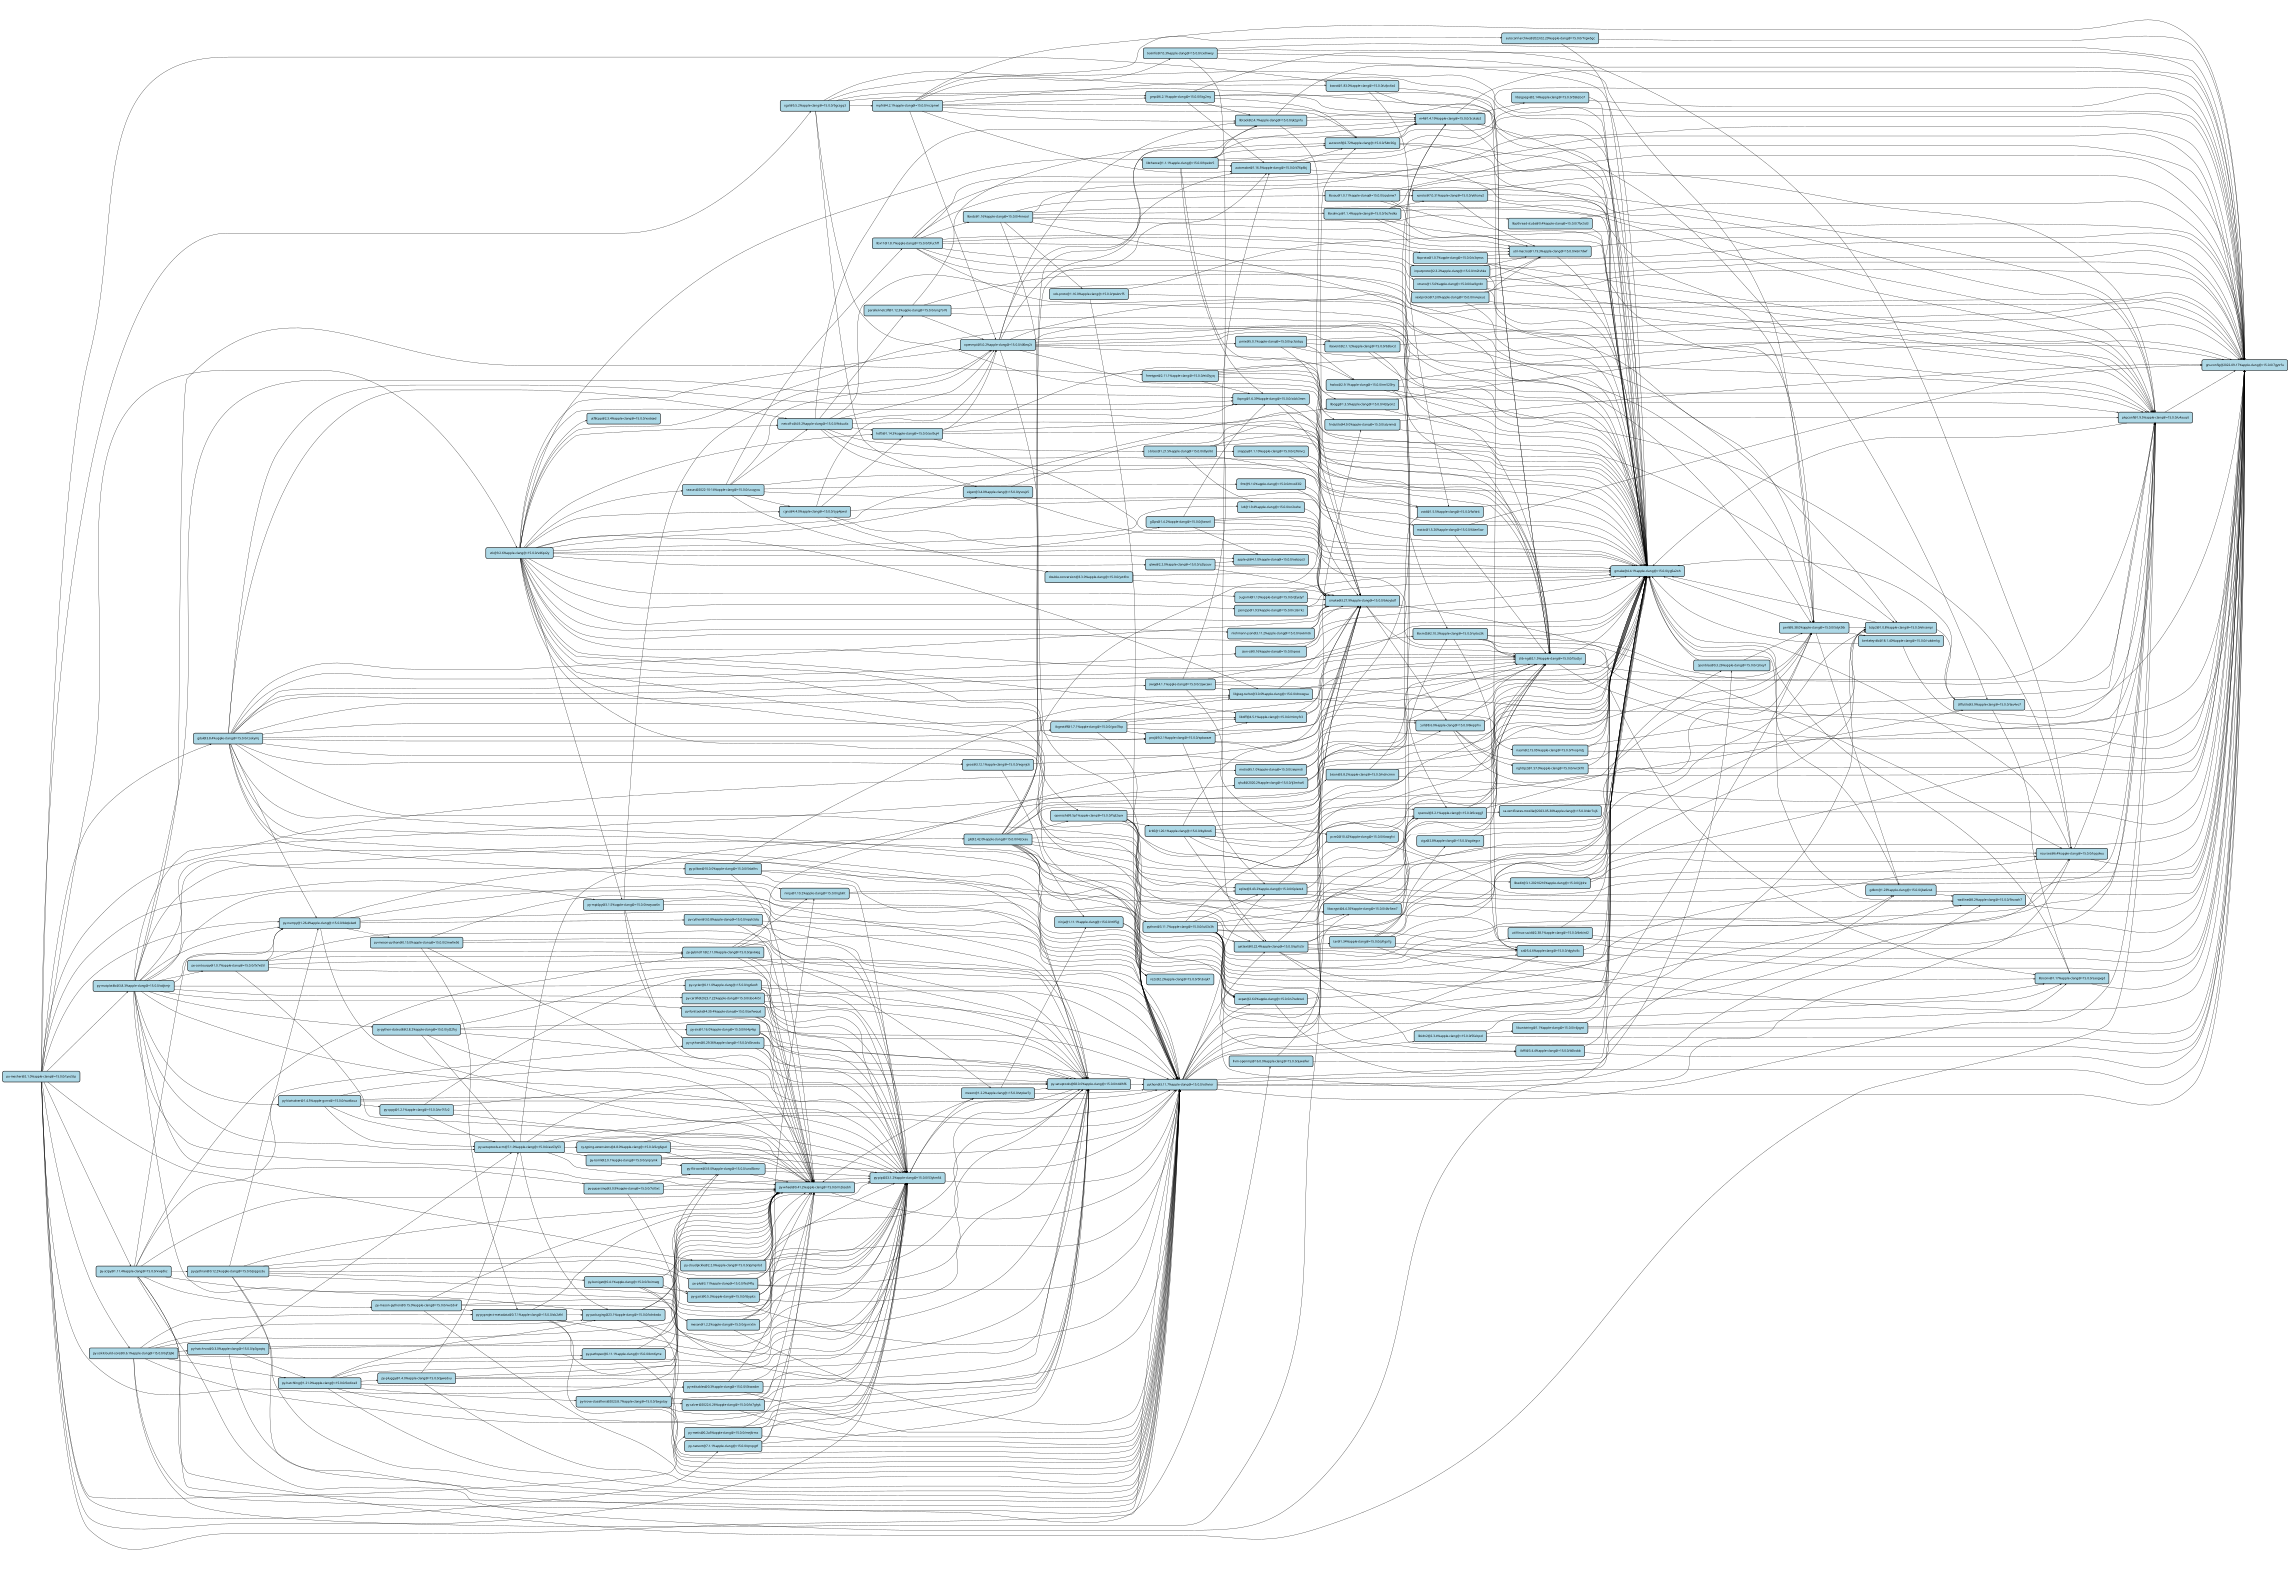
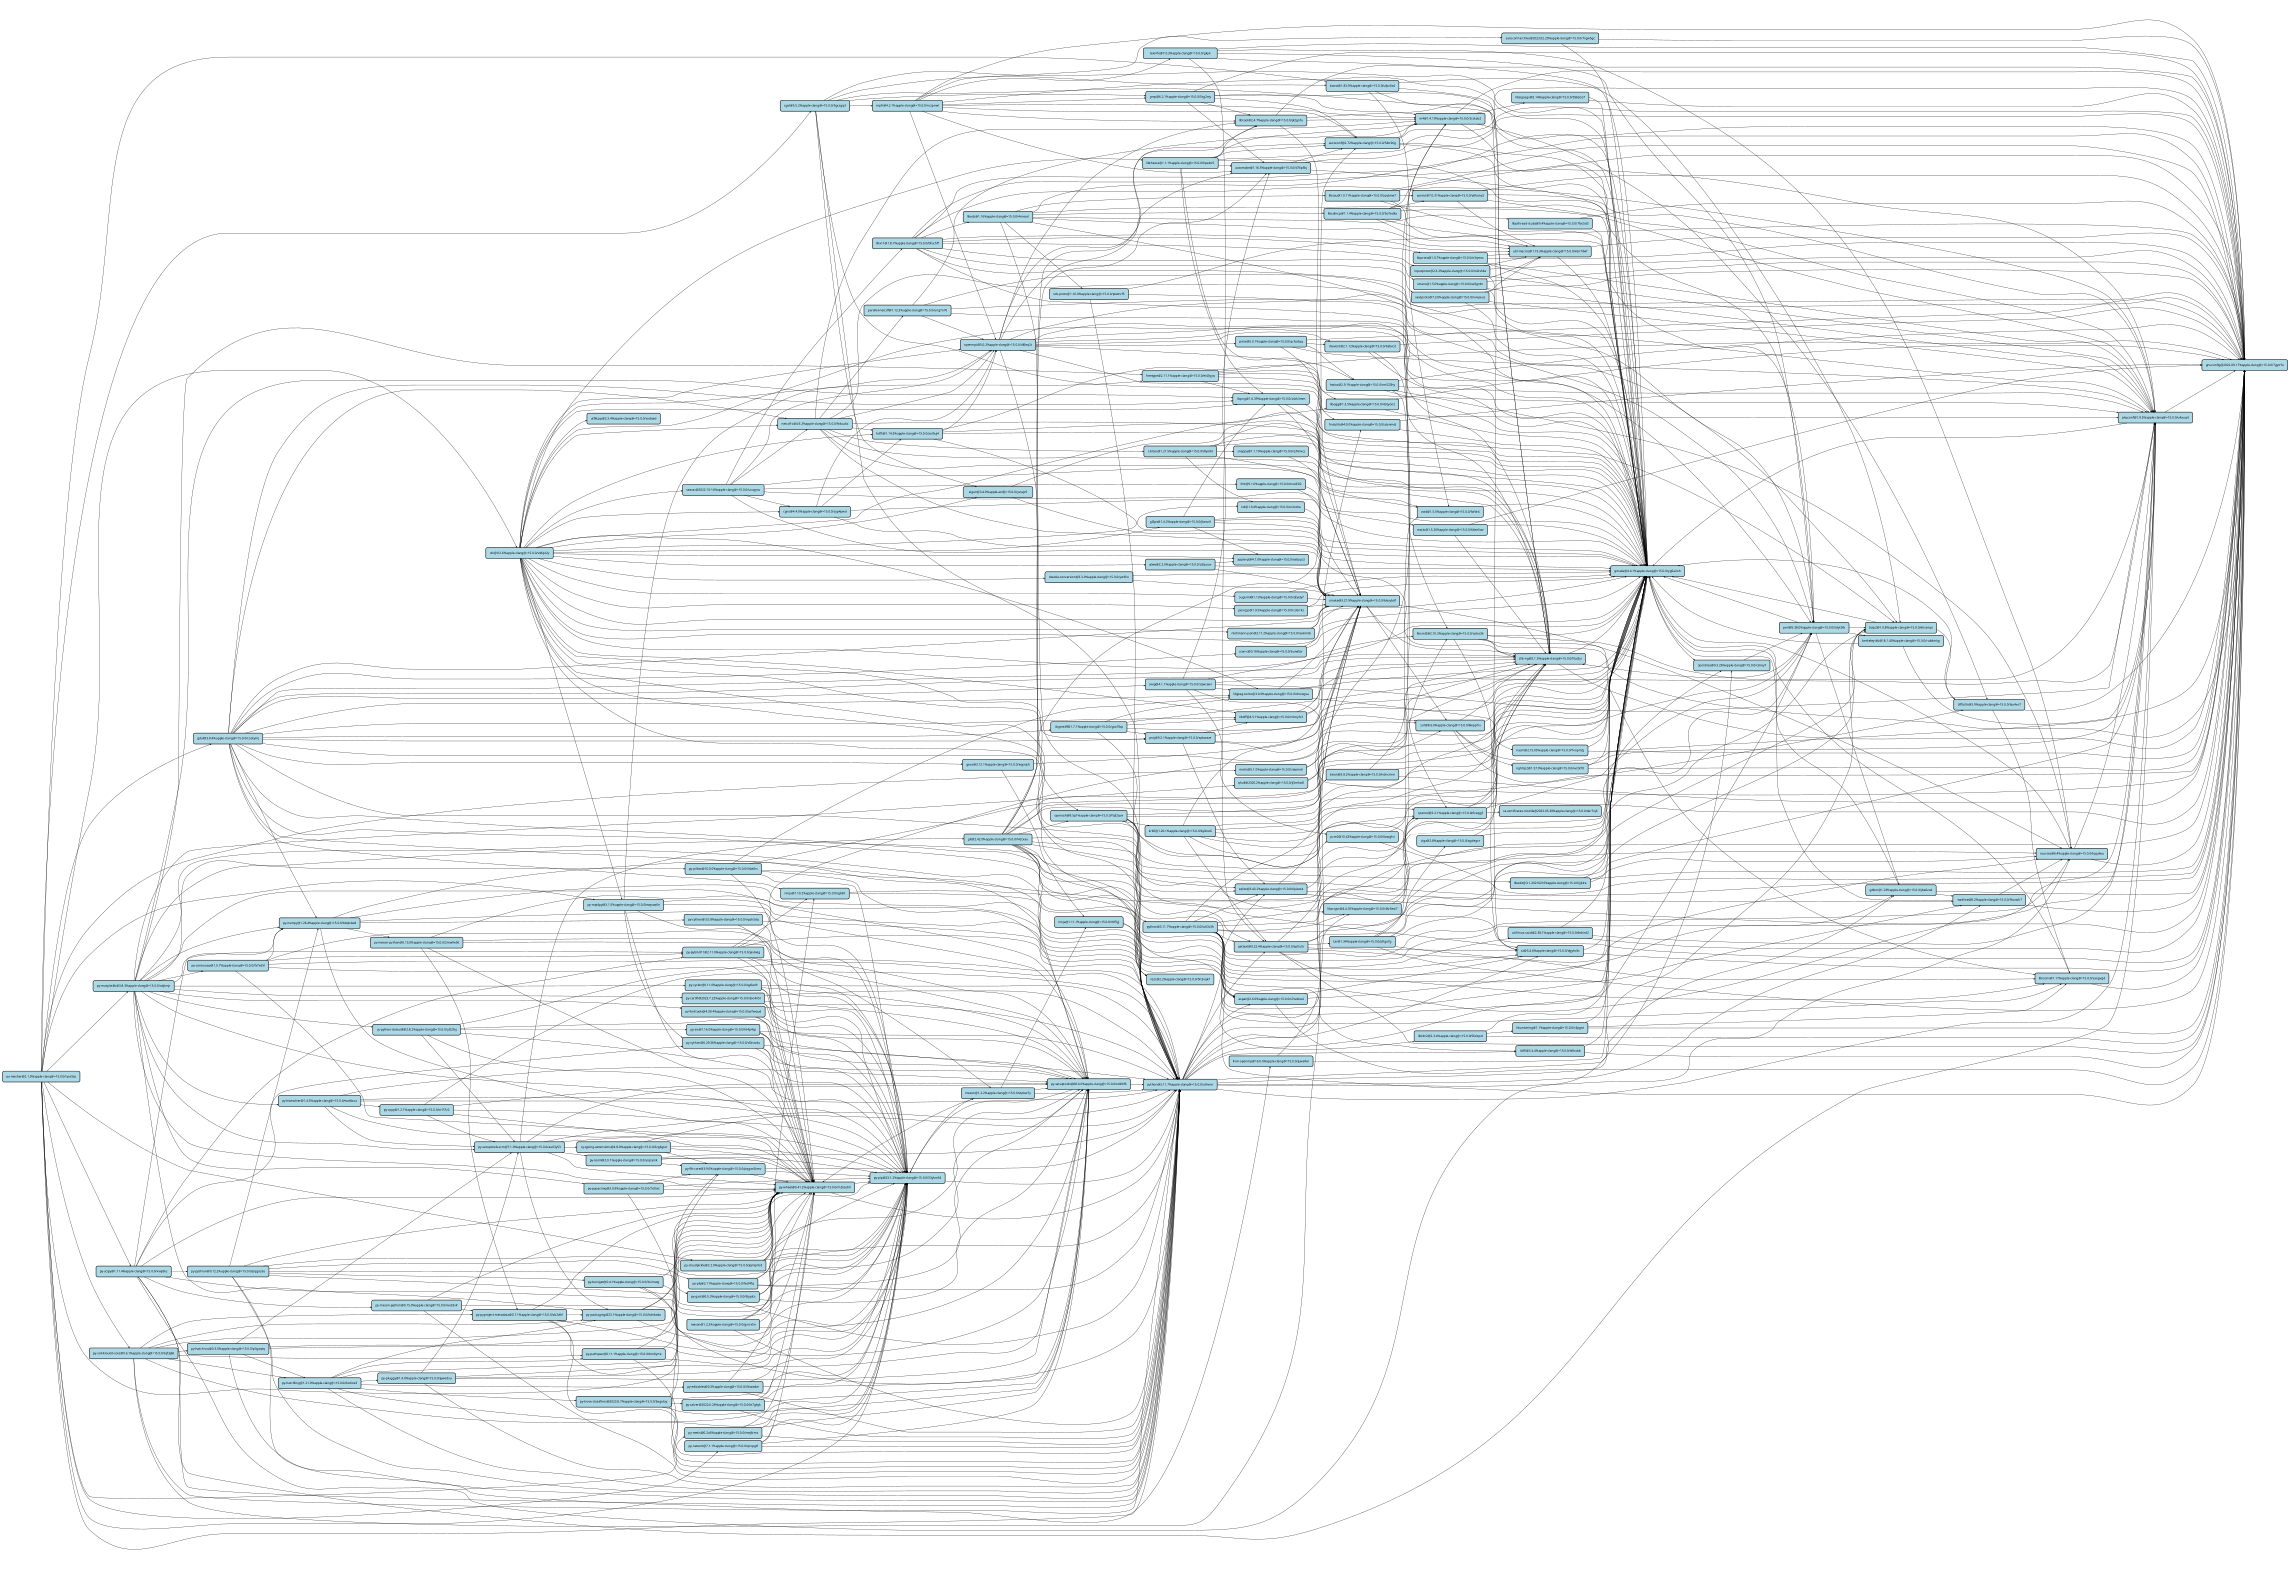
(1180, 53) -> (1180, 53)
none -> (1730, 227)
none -> (780, 392)
(1043, 414) -> (1081, 533)
(998, 492) -> (998, 492)
(929, 550) -> (790, 580)
(1667, 624) -> (1667, 626)
(1271, 652) -> (1271, 652)
(1989, 714) -> (2003, 745)
none -> (1862, 794)
none -> (2030, 877)
(1456, 946) -> (1413, 976)
(129, 952) -> none
(936, 968) -> none
none -> (821, 987)
(320, 1101) -> (320, 1101)
(723, 1169) -> (723, 1169)
(669, 1289) -> none
(578, 1300) -> none
(1013, 1457) -> (973, 584)
